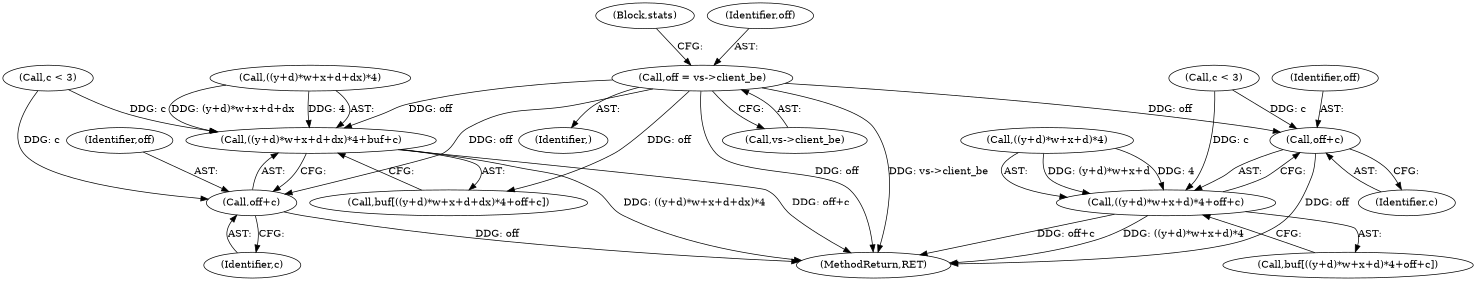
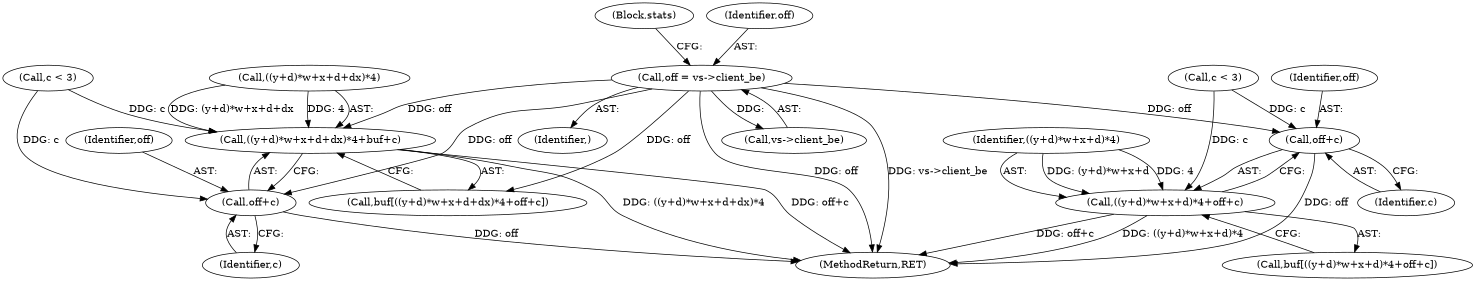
(753, 109) -> (752, 109)
(1047, 140) -> (1046, 140)
